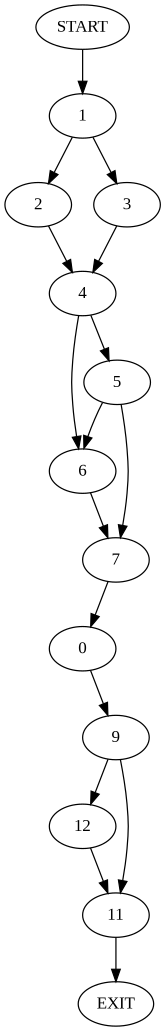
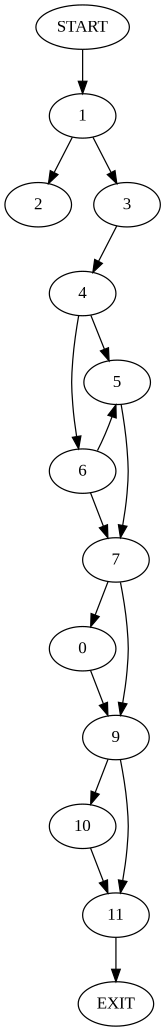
(58, 244) -> none
(95, 419) -> (105, 434)
none -> (128, 643)
(83, 826) -> (83, 826)
